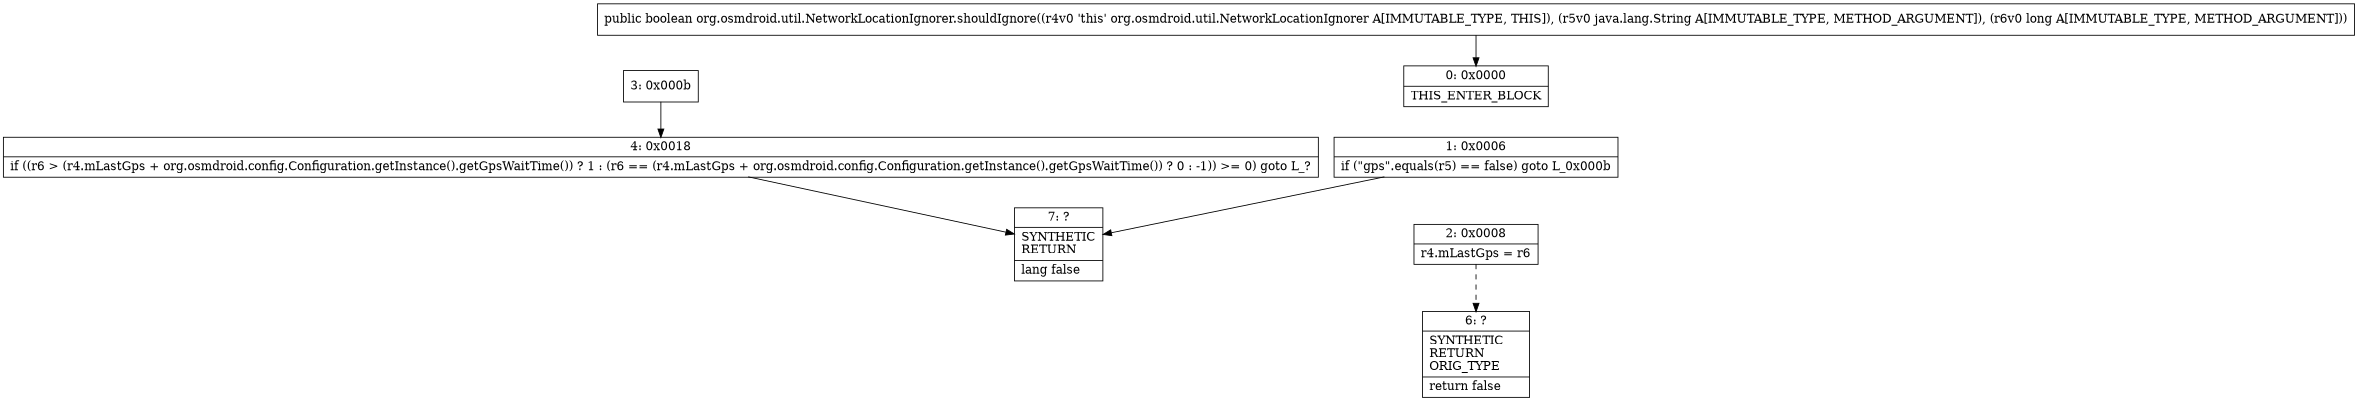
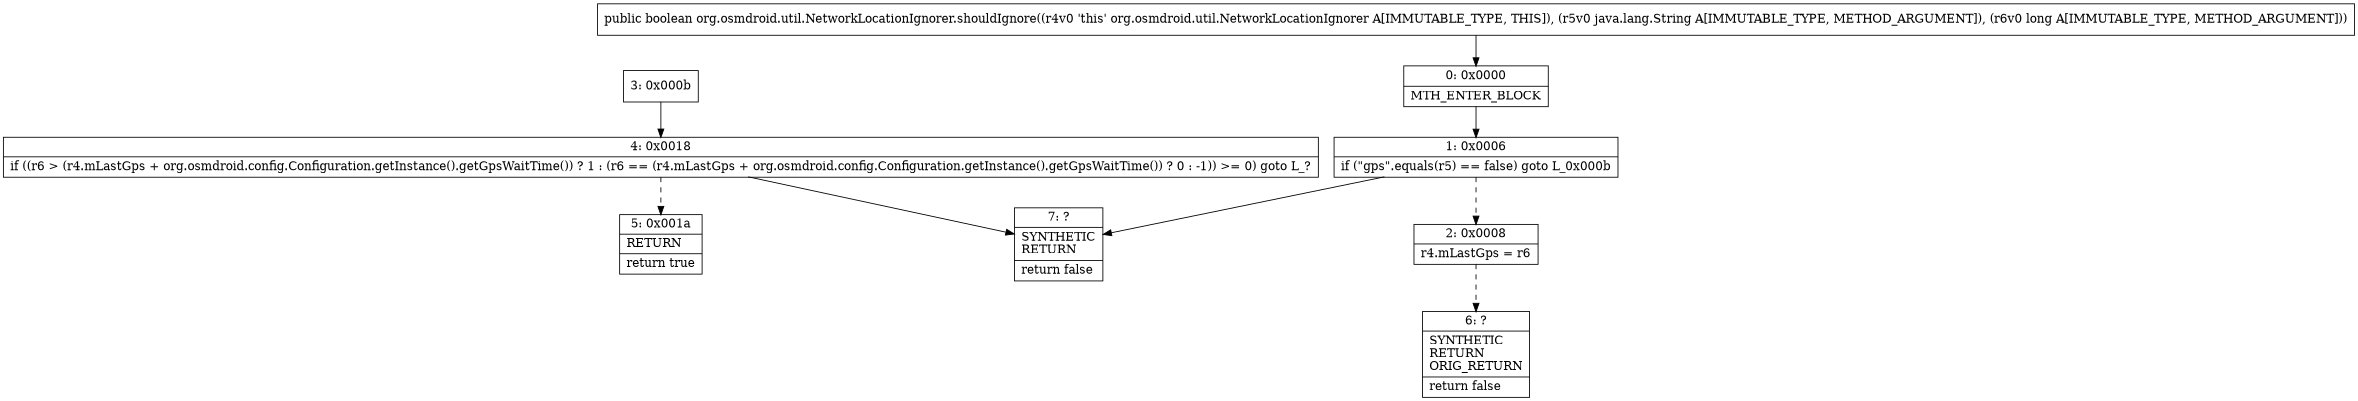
(1476, 96) -> (1476, 96)
none -> (1476, 118)
none -> (1476, 196)
none -> (661, 244)
(1051, 270) -> (1057, 270)
(1465, 366) -> (1476, 366)
